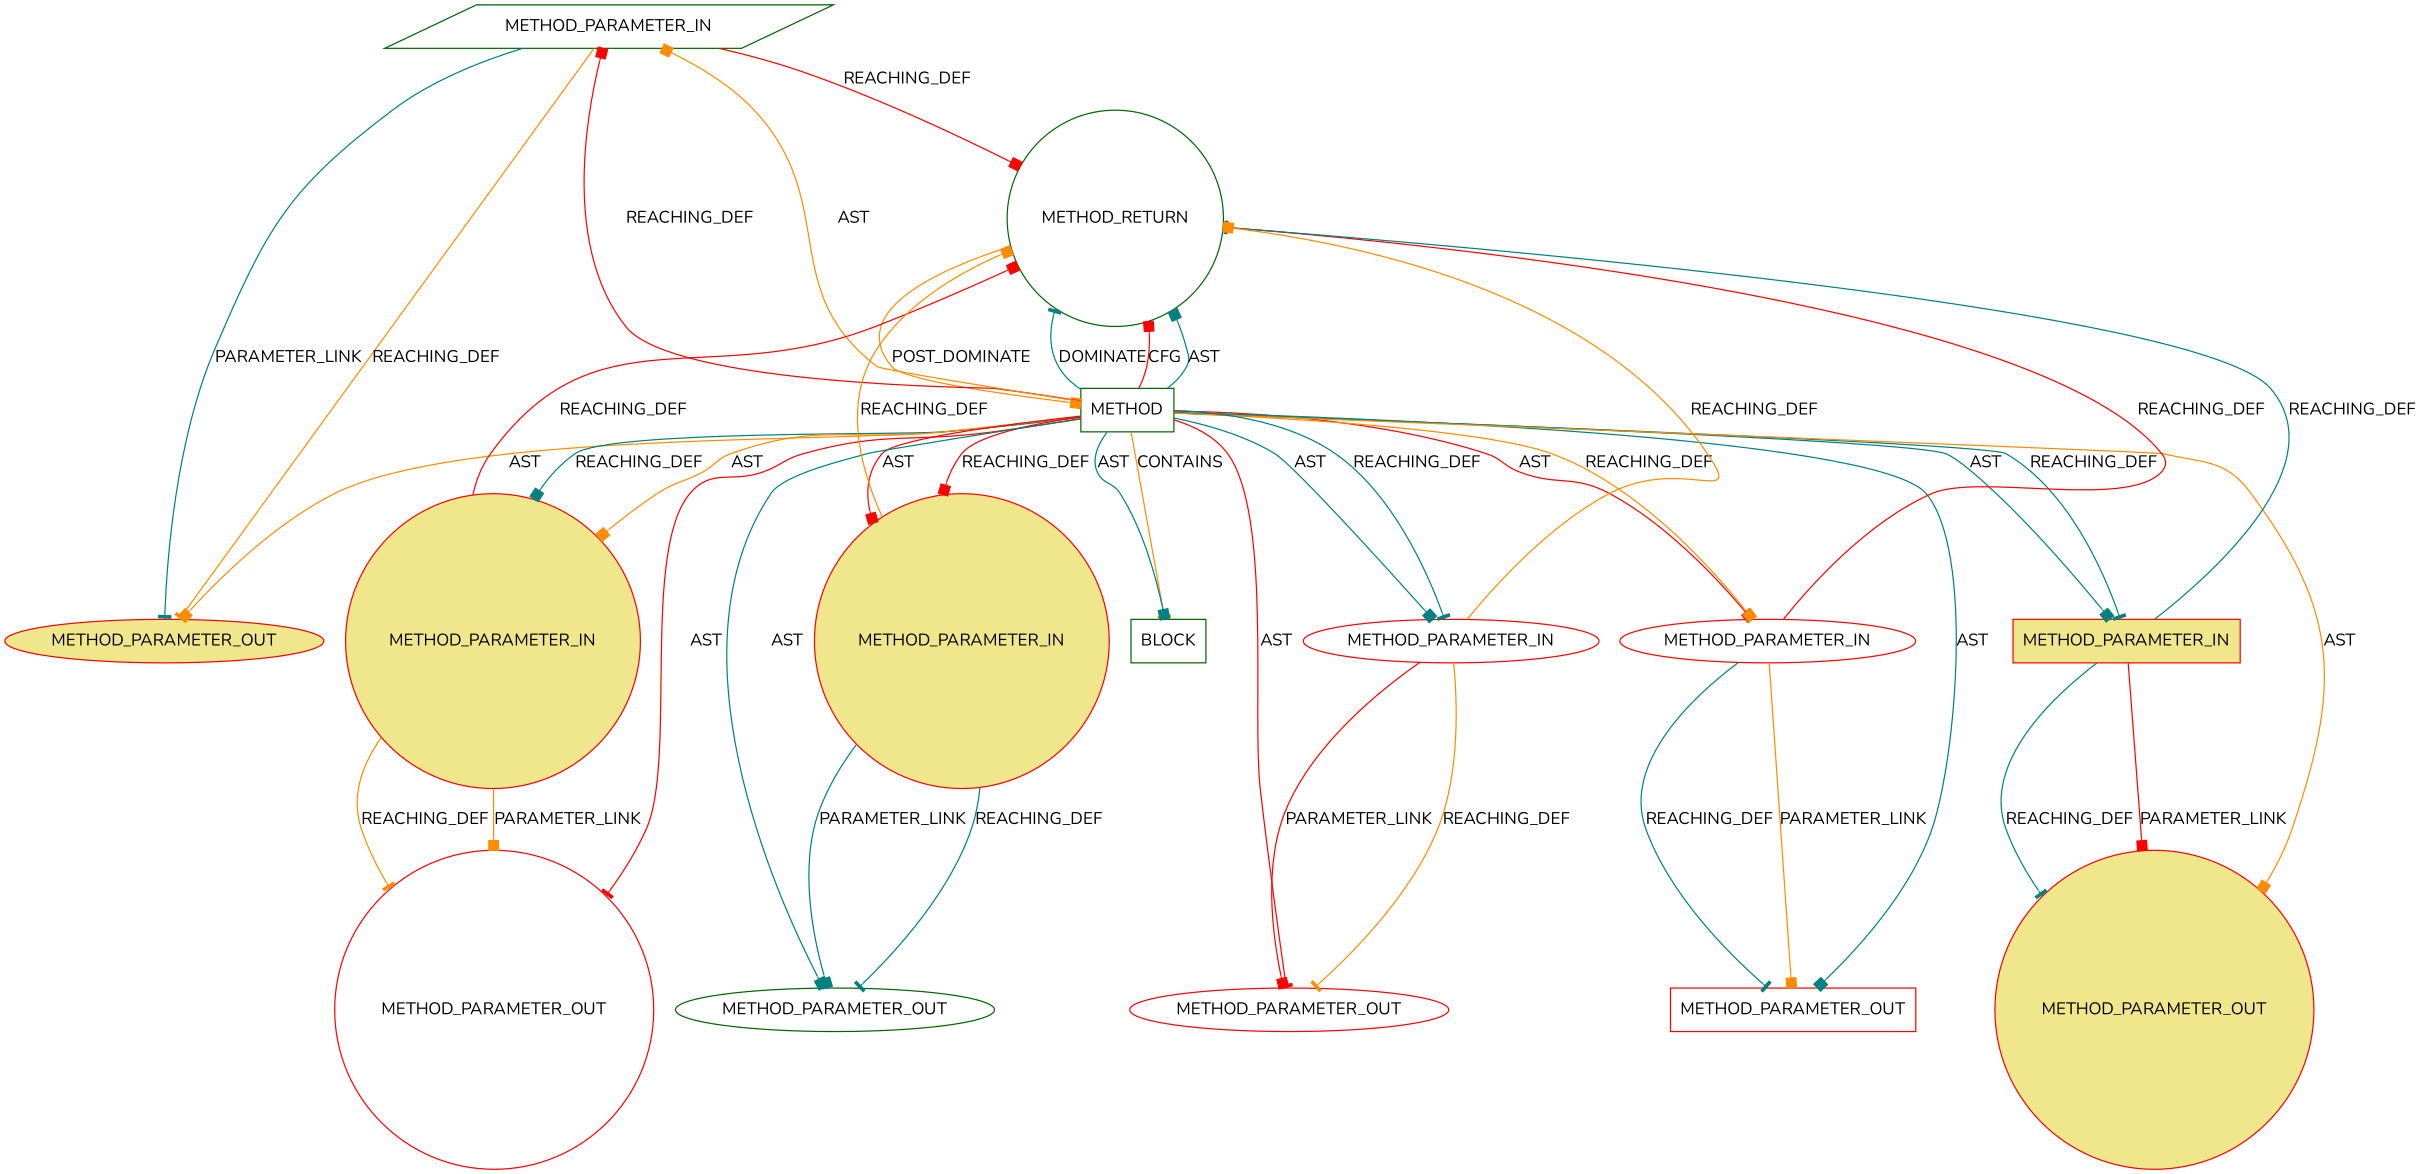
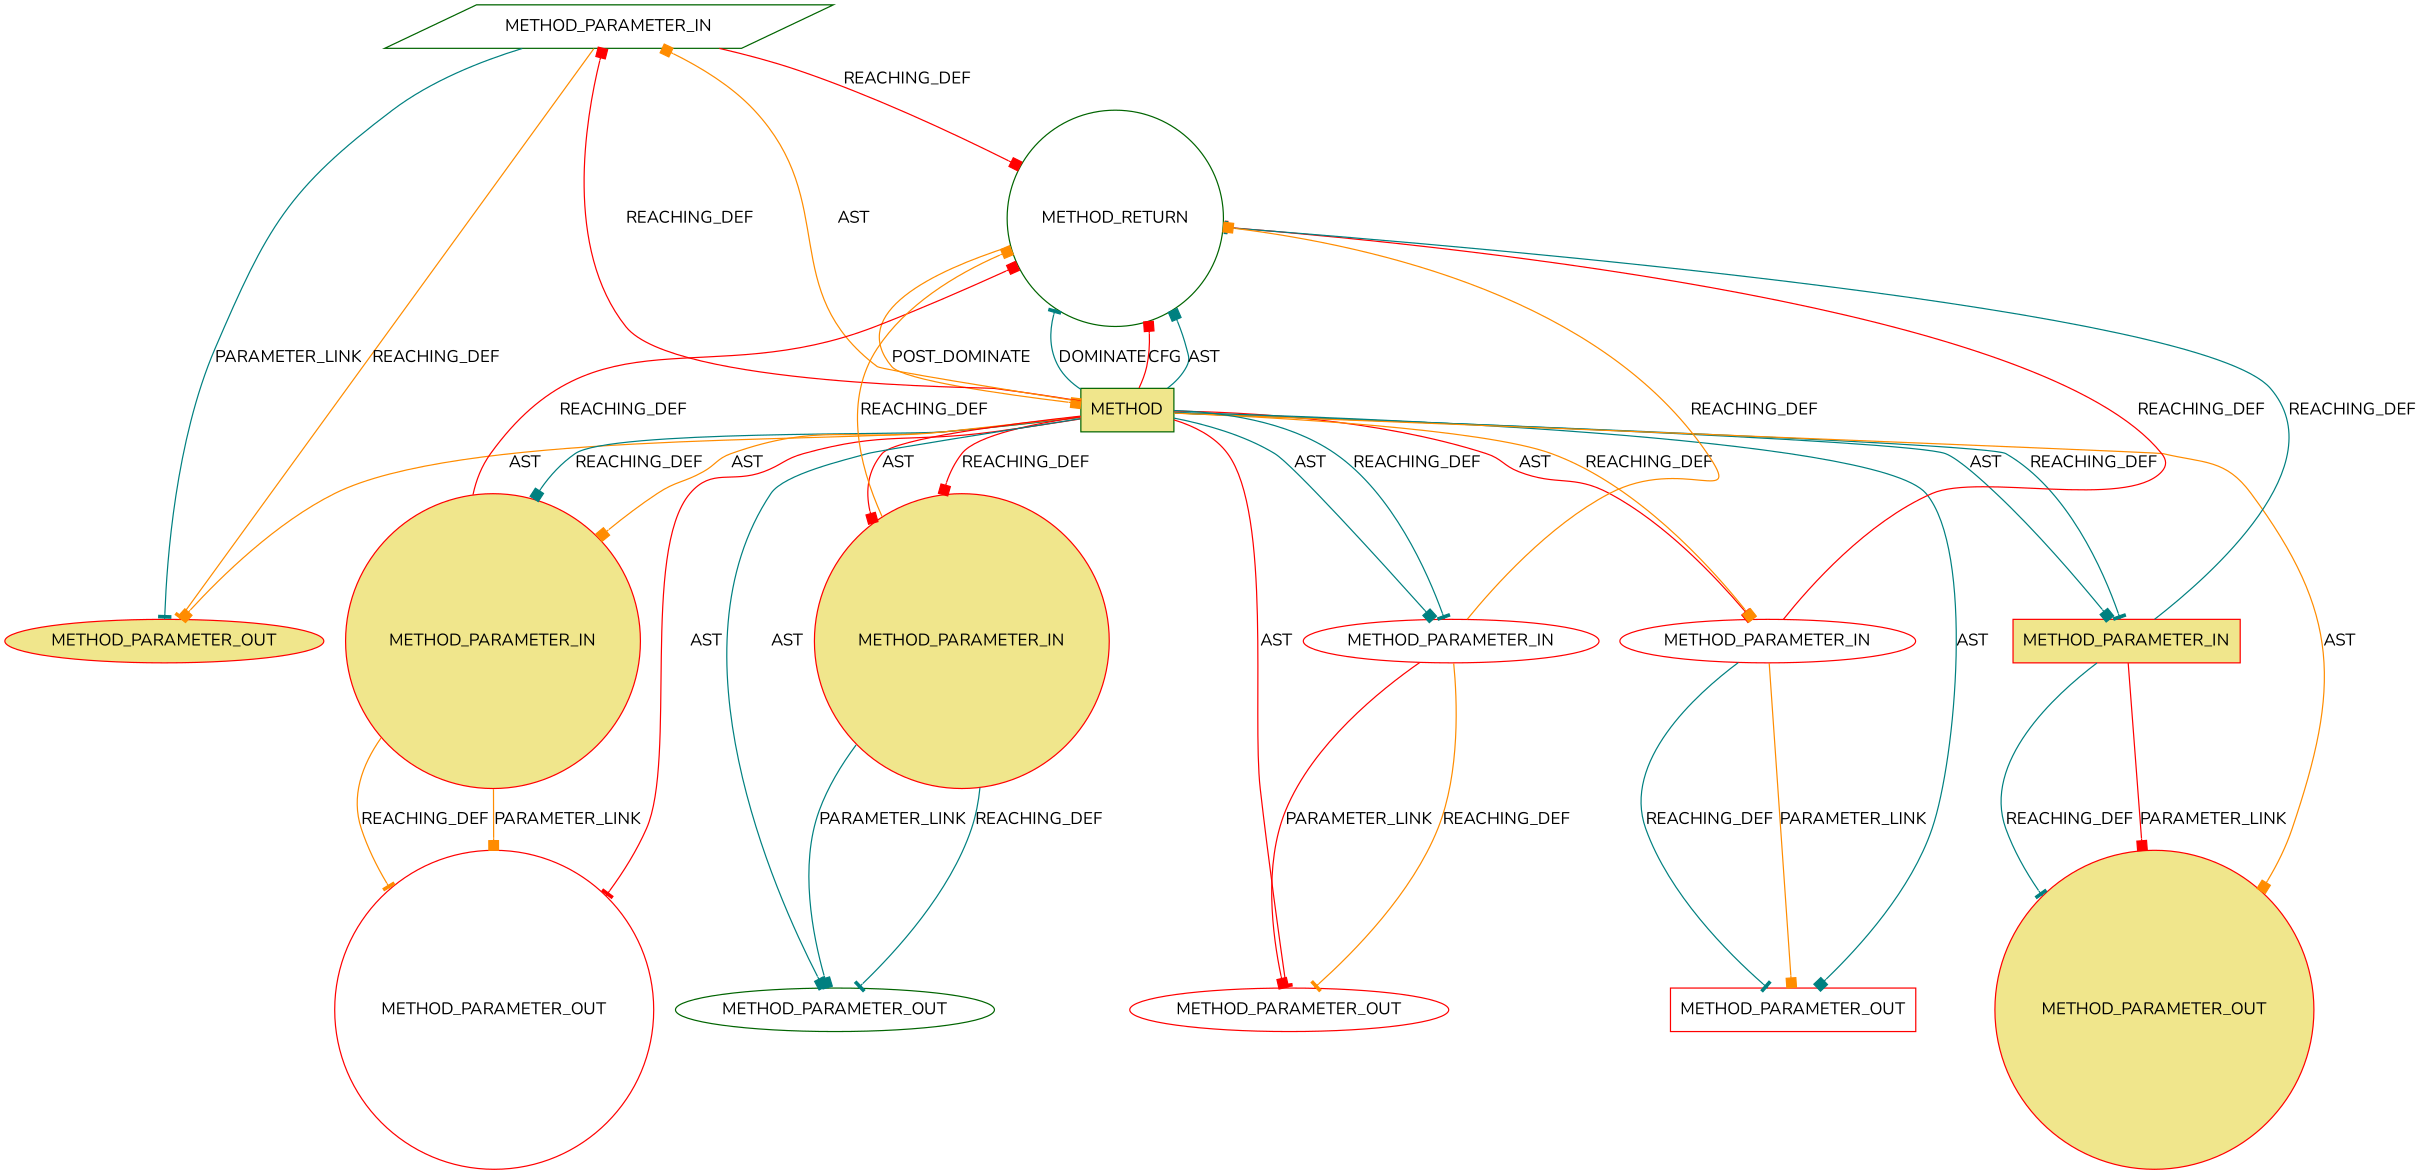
(1127, 410) -> (1127, 410)
(1168, 641) -> none
